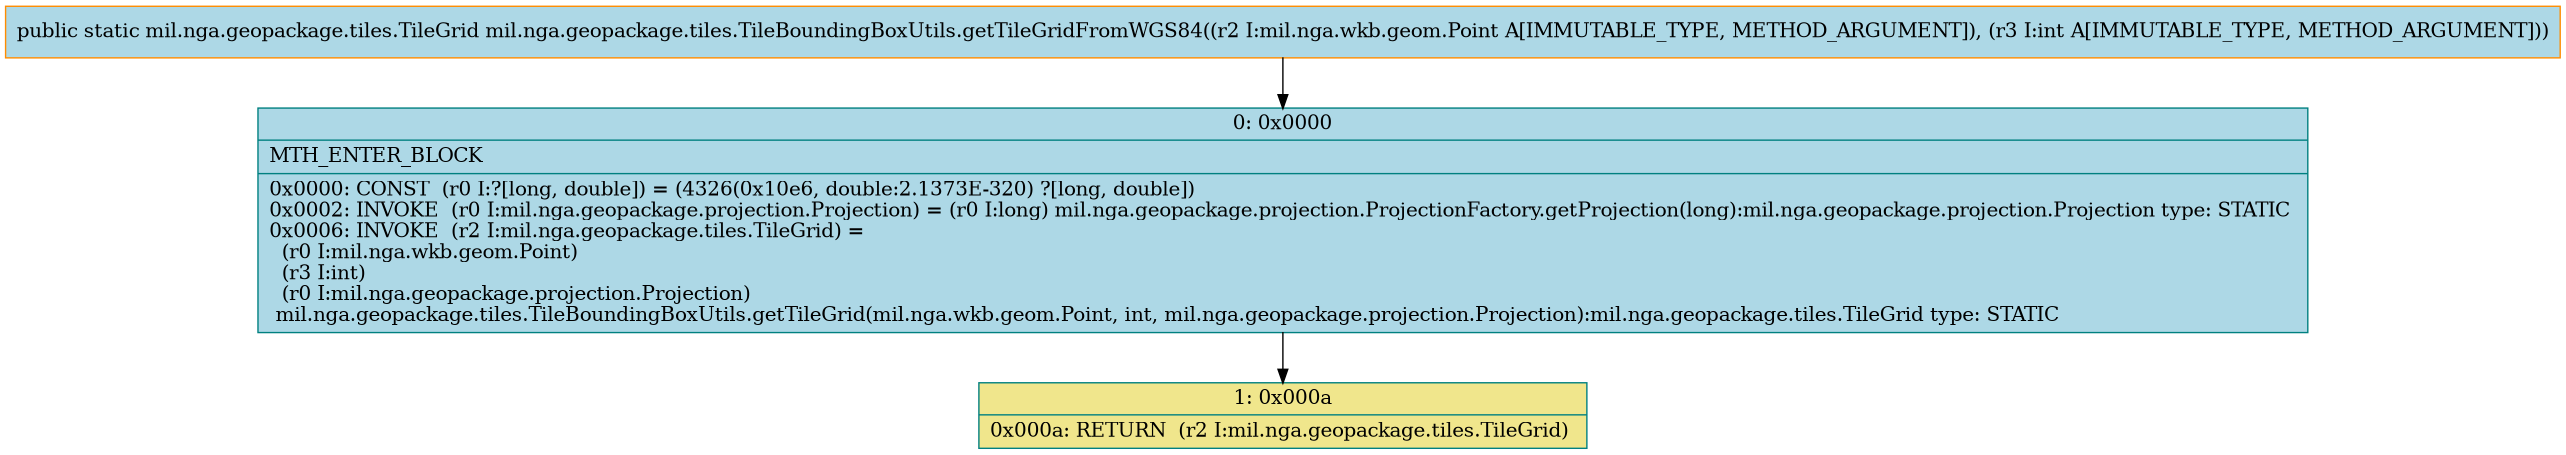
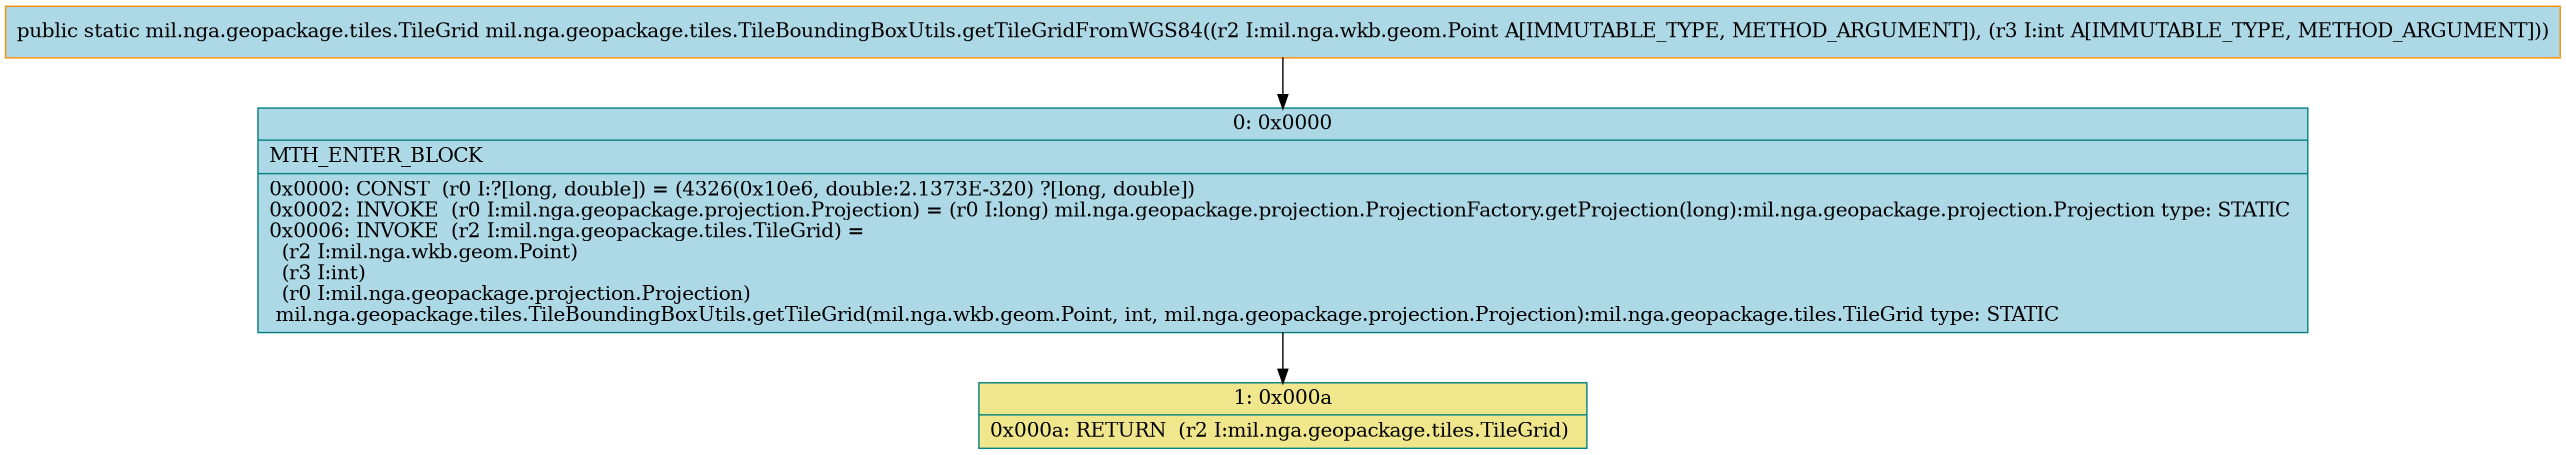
(424, 252) -> (424, 252)
